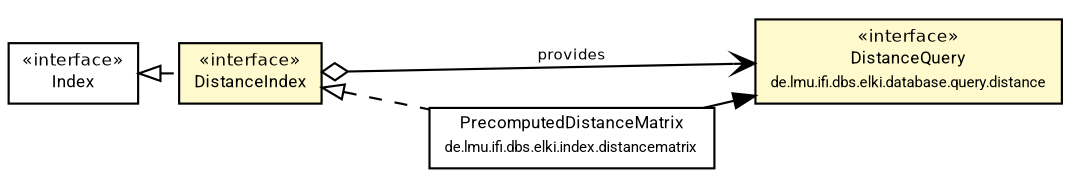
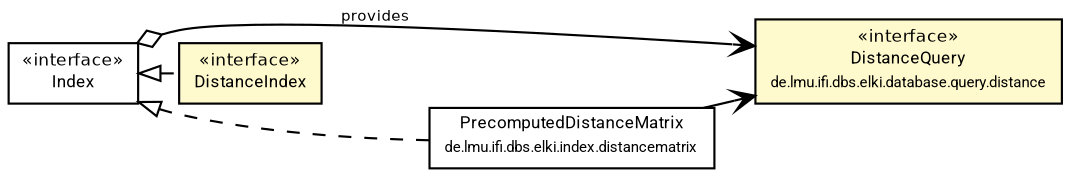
(541, 68) -> (447, 29)
(387, 101) -> (293, 132)
(719, 104) -> (719, 104)
